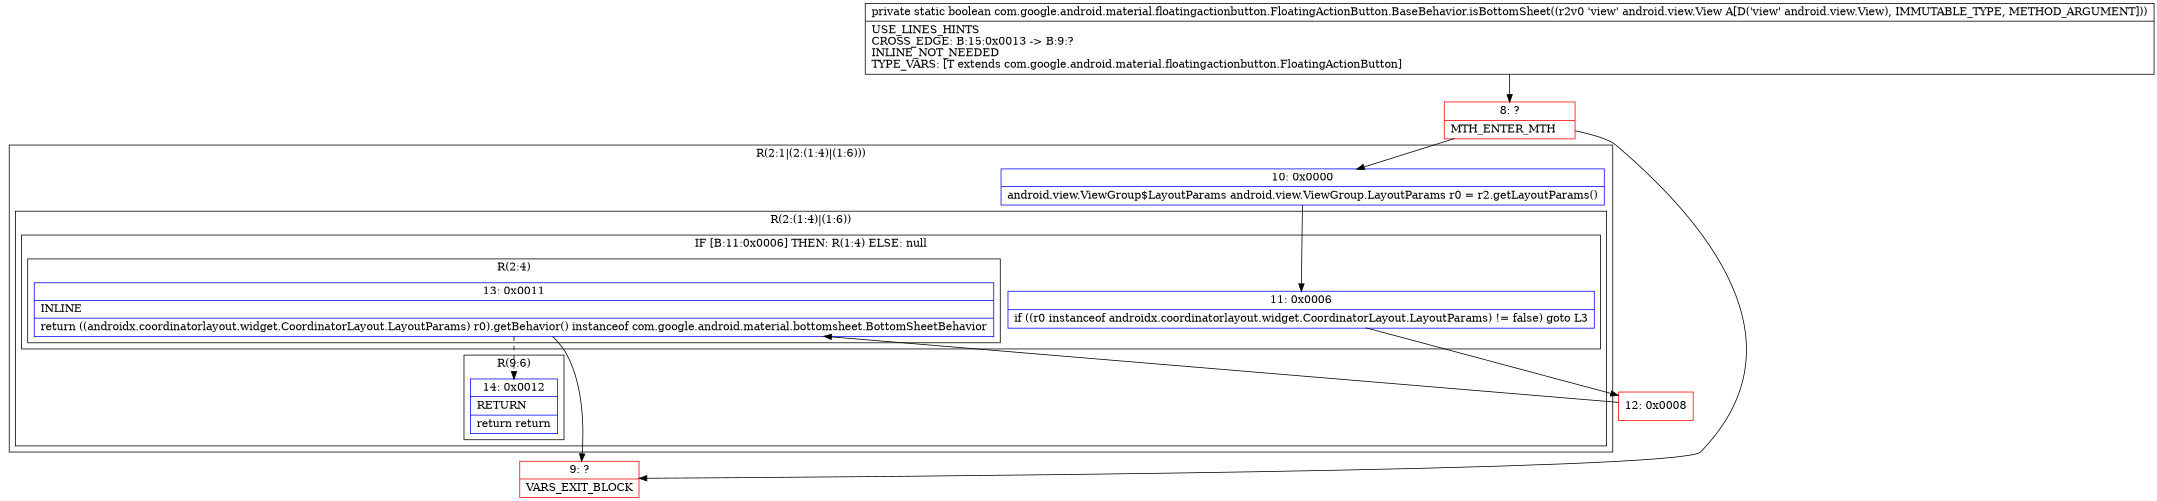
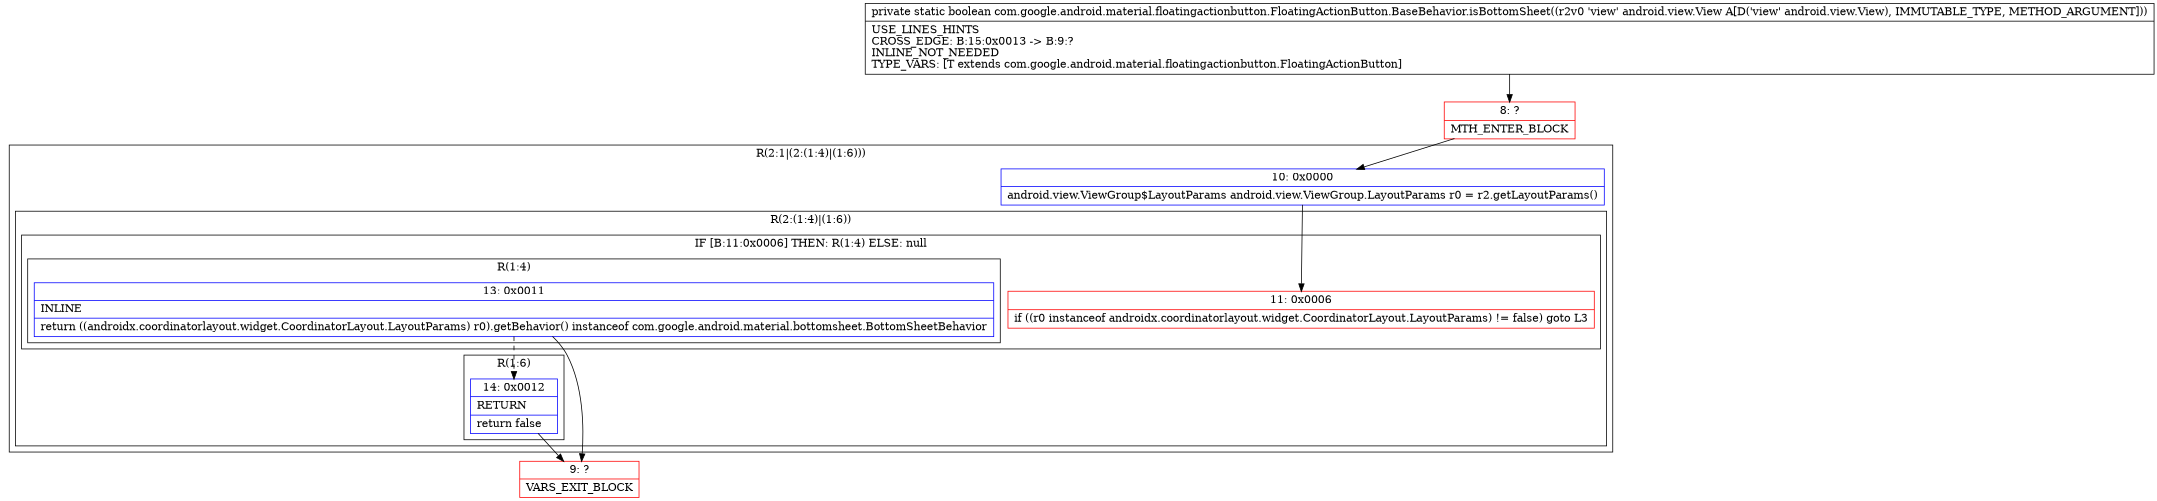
(1503, 129) -> (1510, 129)
(514, 268) -> (514, 268)
(1301, 310) -> (1301, 310)
(514, 364) -> (514, 364)
(1656, 406) -> none
(514, 424) -> (509, 424)
(1378, 469) -> (548, 444)
